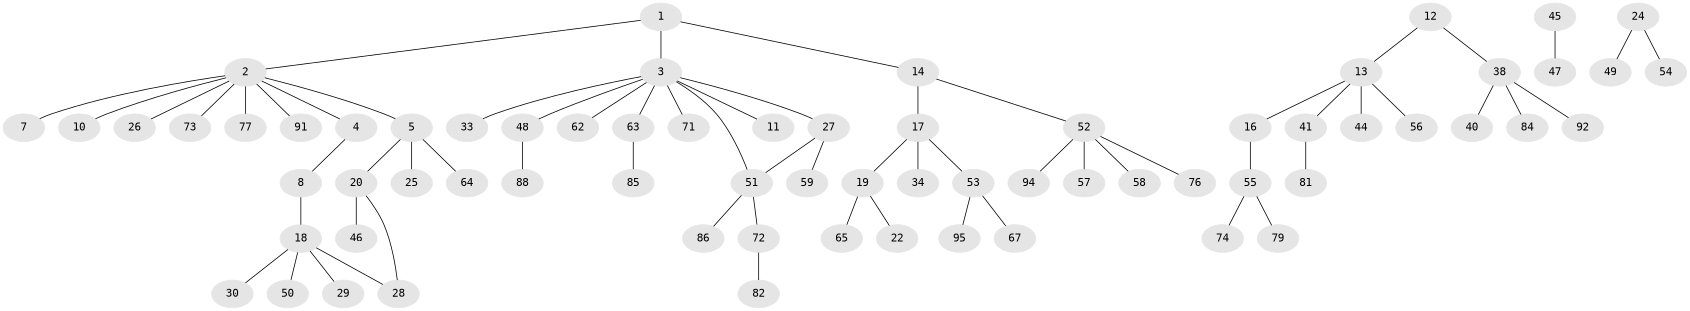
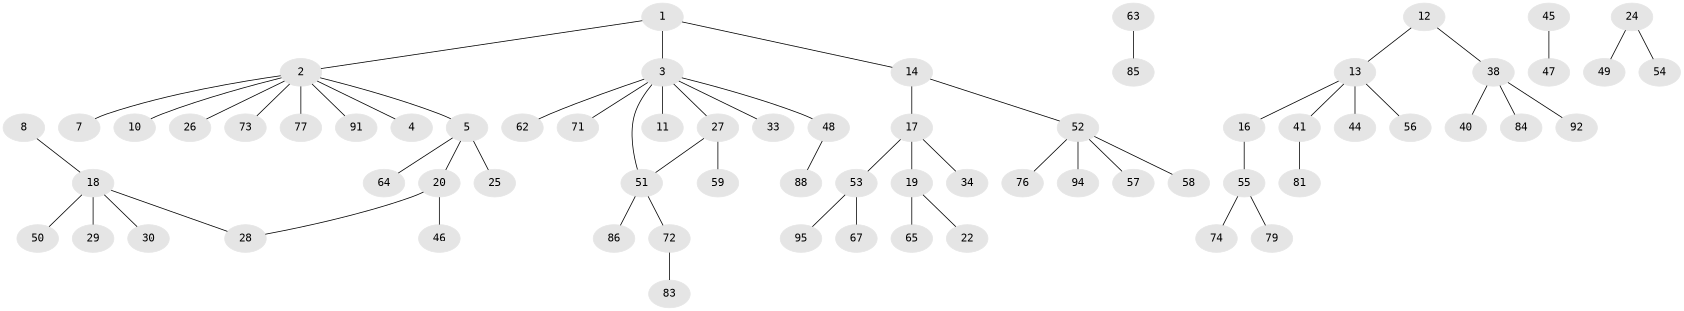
(647, 100) -> none
(329, 155) -> none
(759, 294) -> (669, 294)
